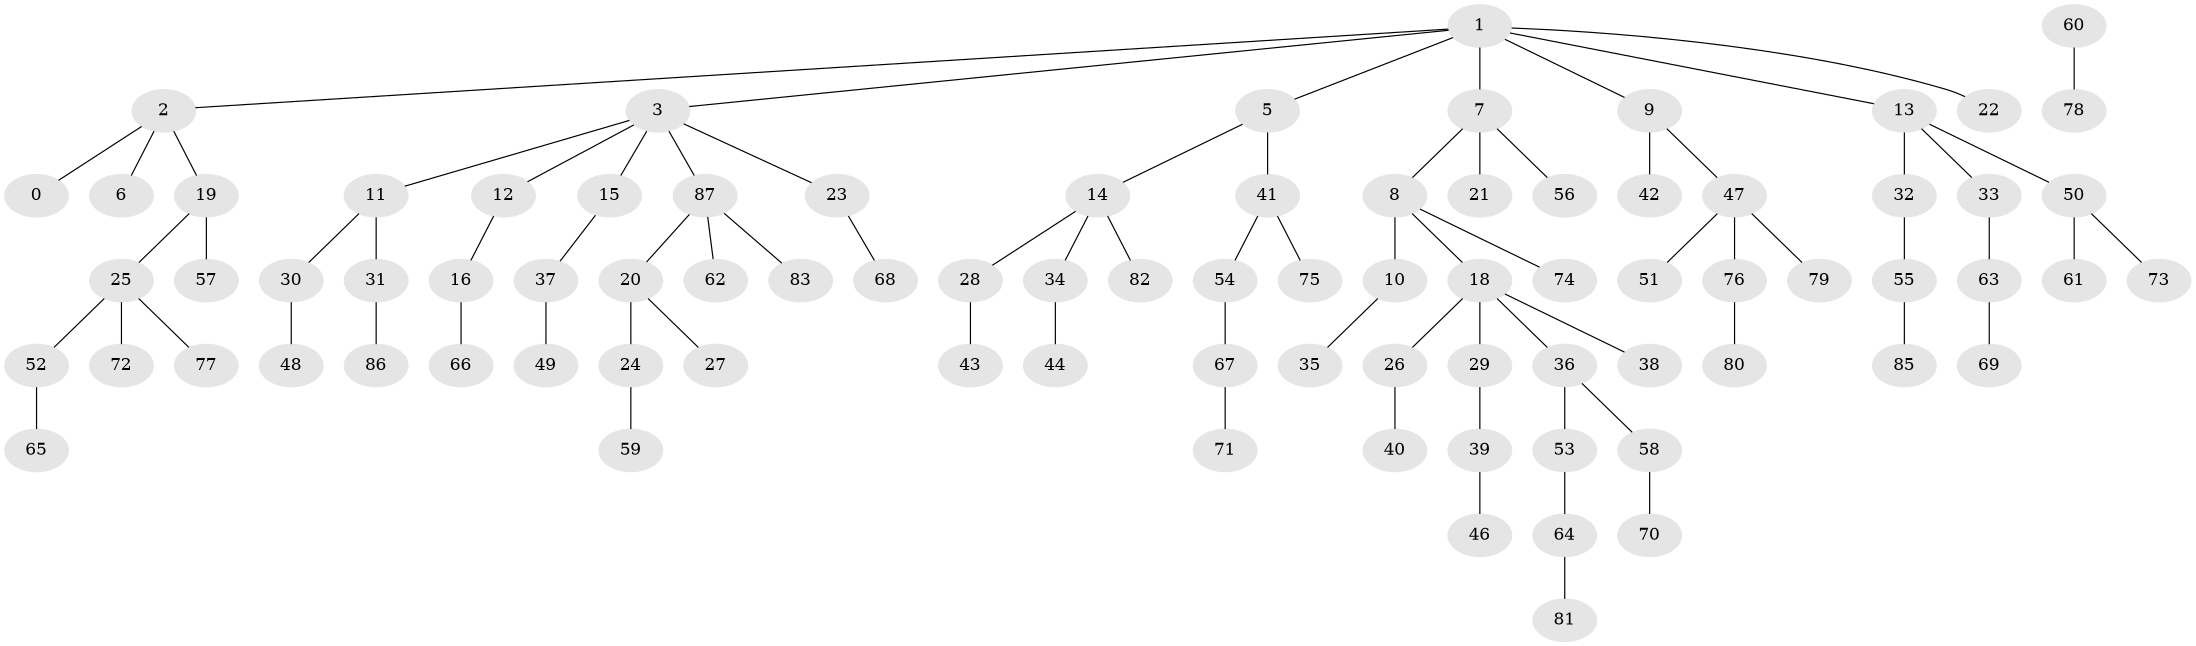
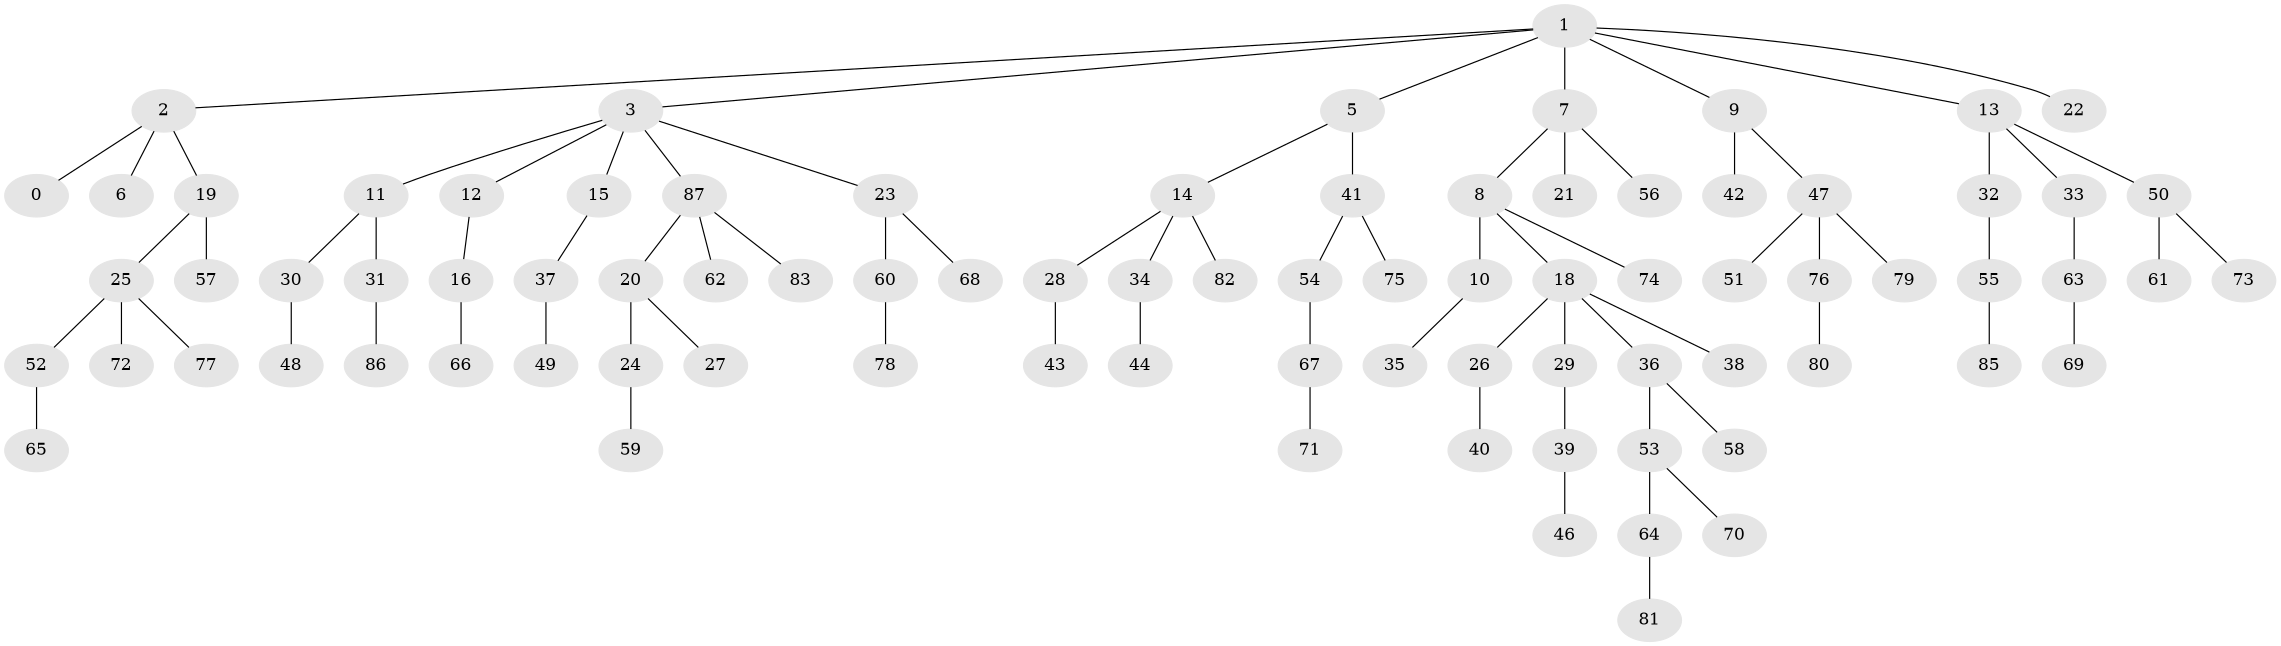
none -> (886, 238)
(1650, 493) -> (1692, 493)
